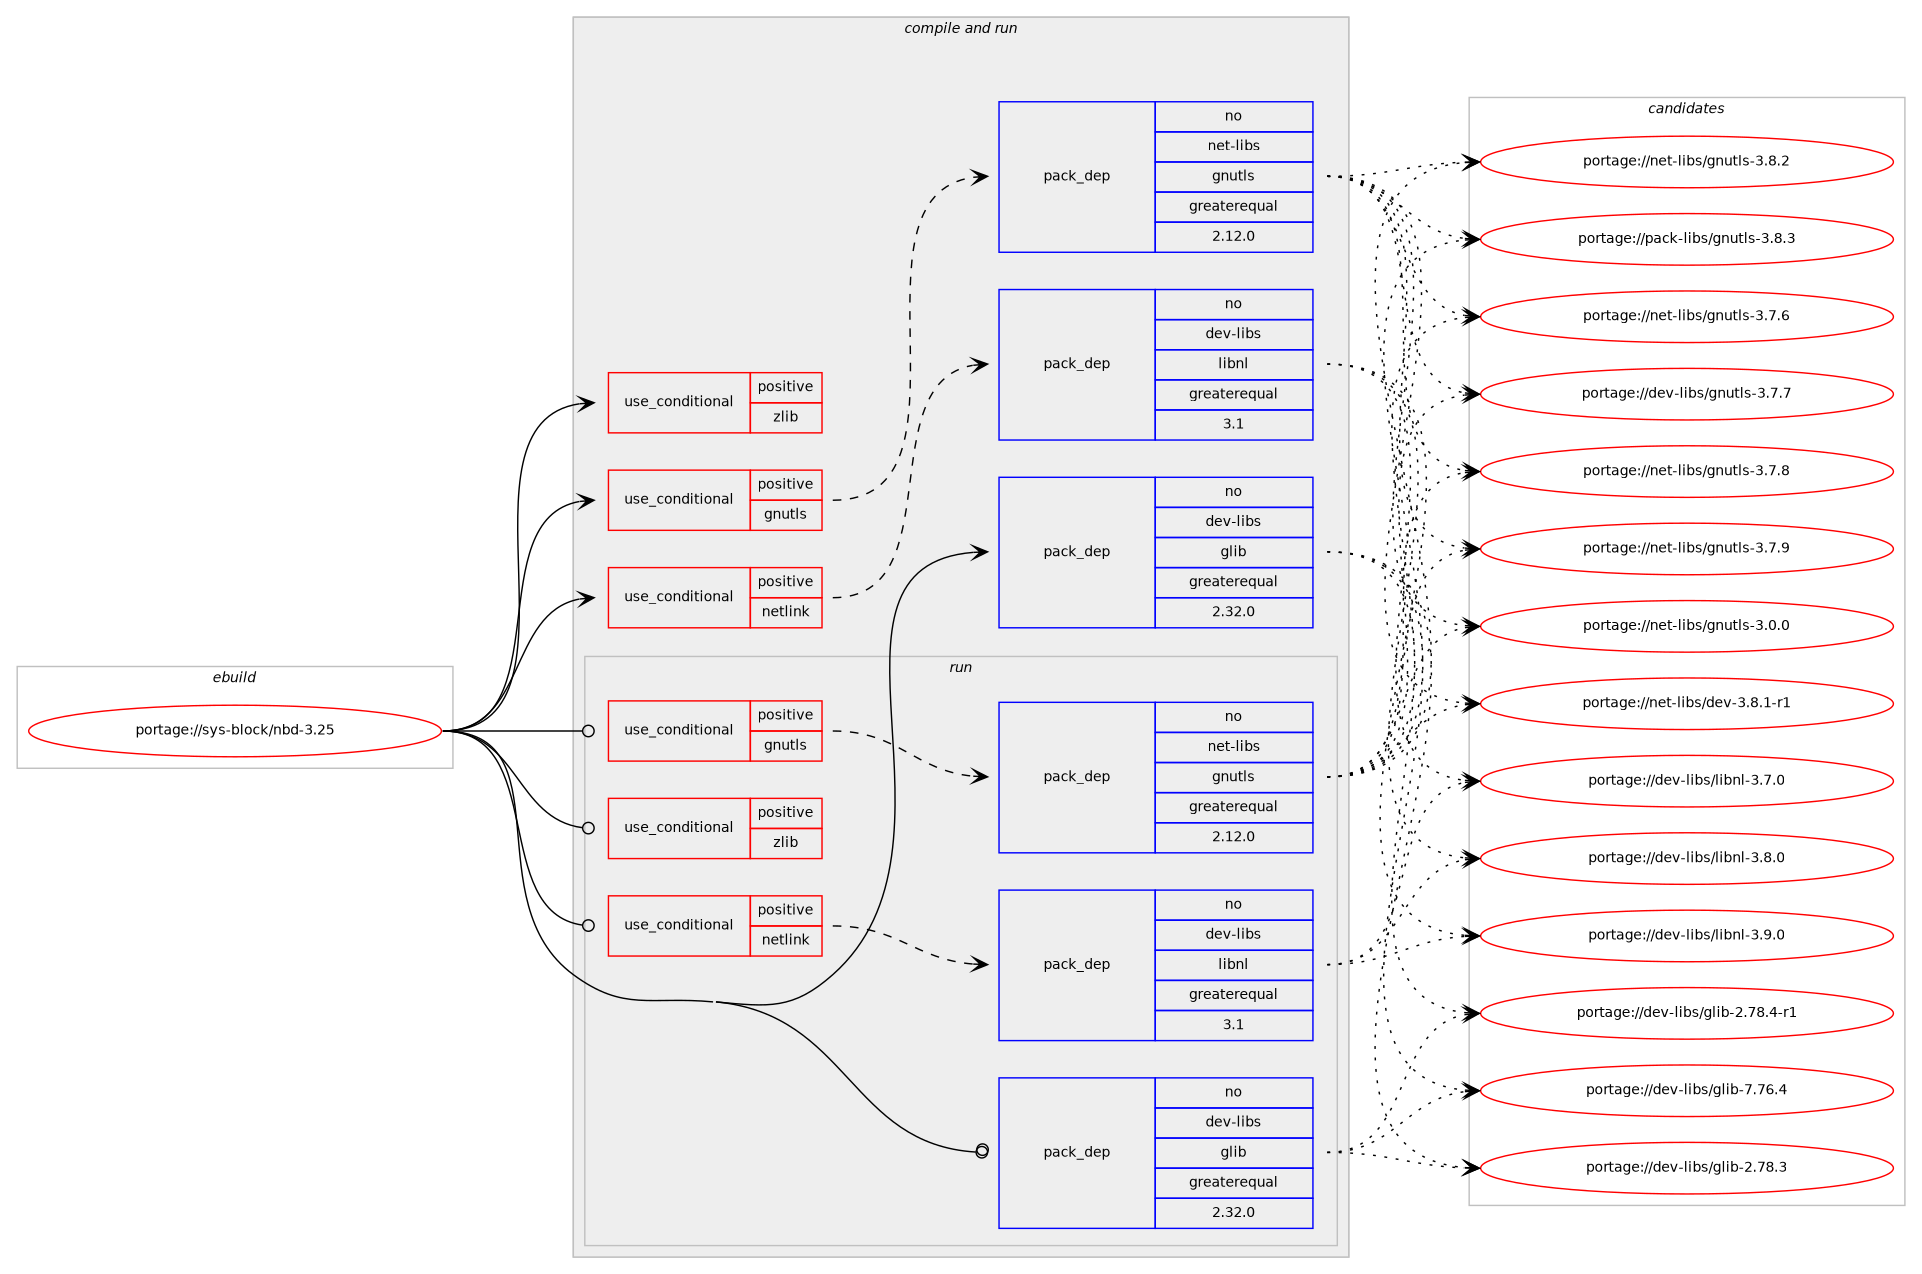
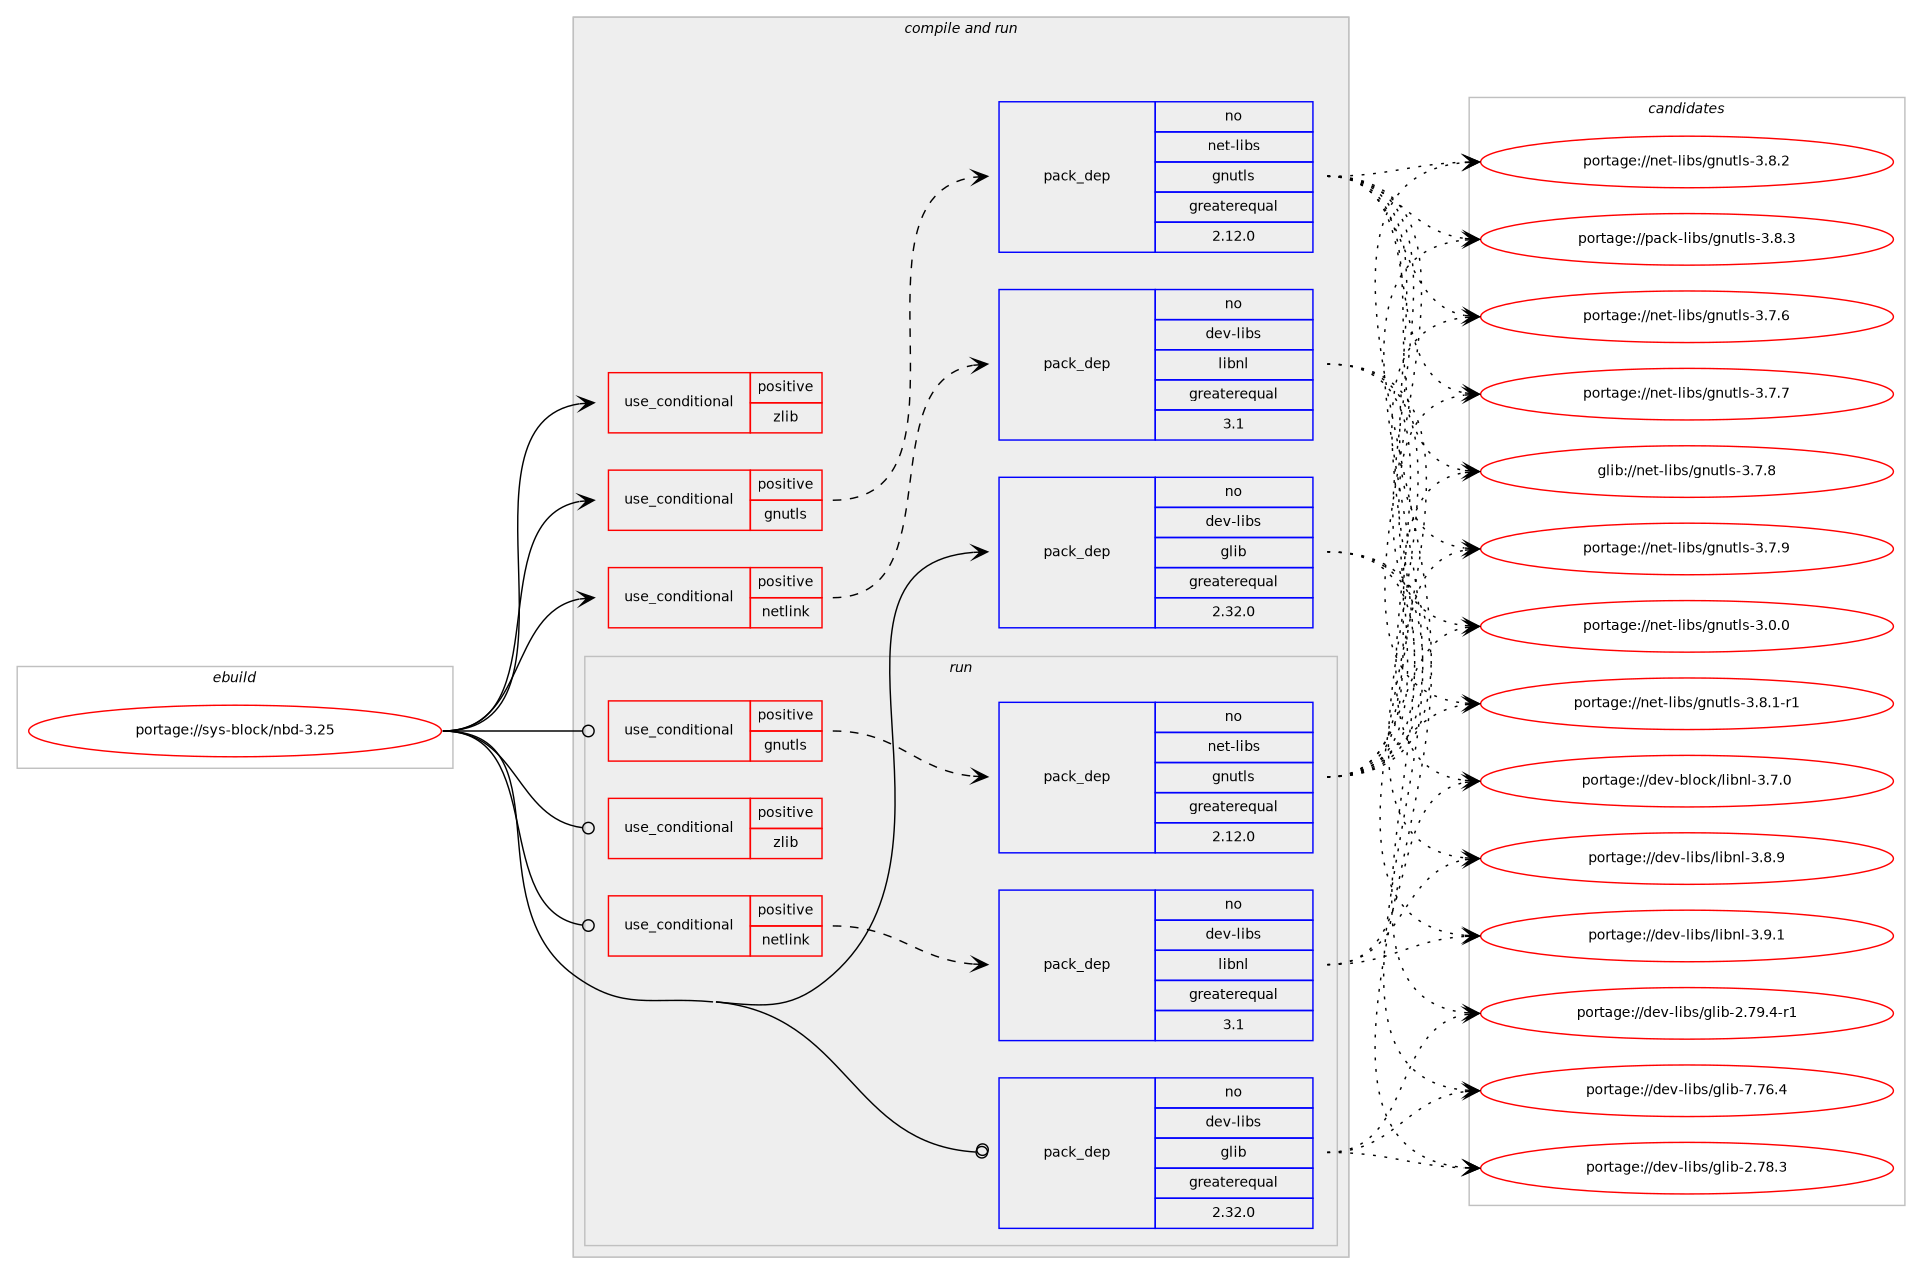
(1687, 394) -> (1687, 394)
(1687, 472) -> (1687, 472)
(1687, 704) -> (1687, 704)
(1687, 781) -> (1687, 781)
(1687, 859) -> (1687, 859)
(1687, 936) -> (1687, 936)
(1687, 1013) -> (1687, 1013)
